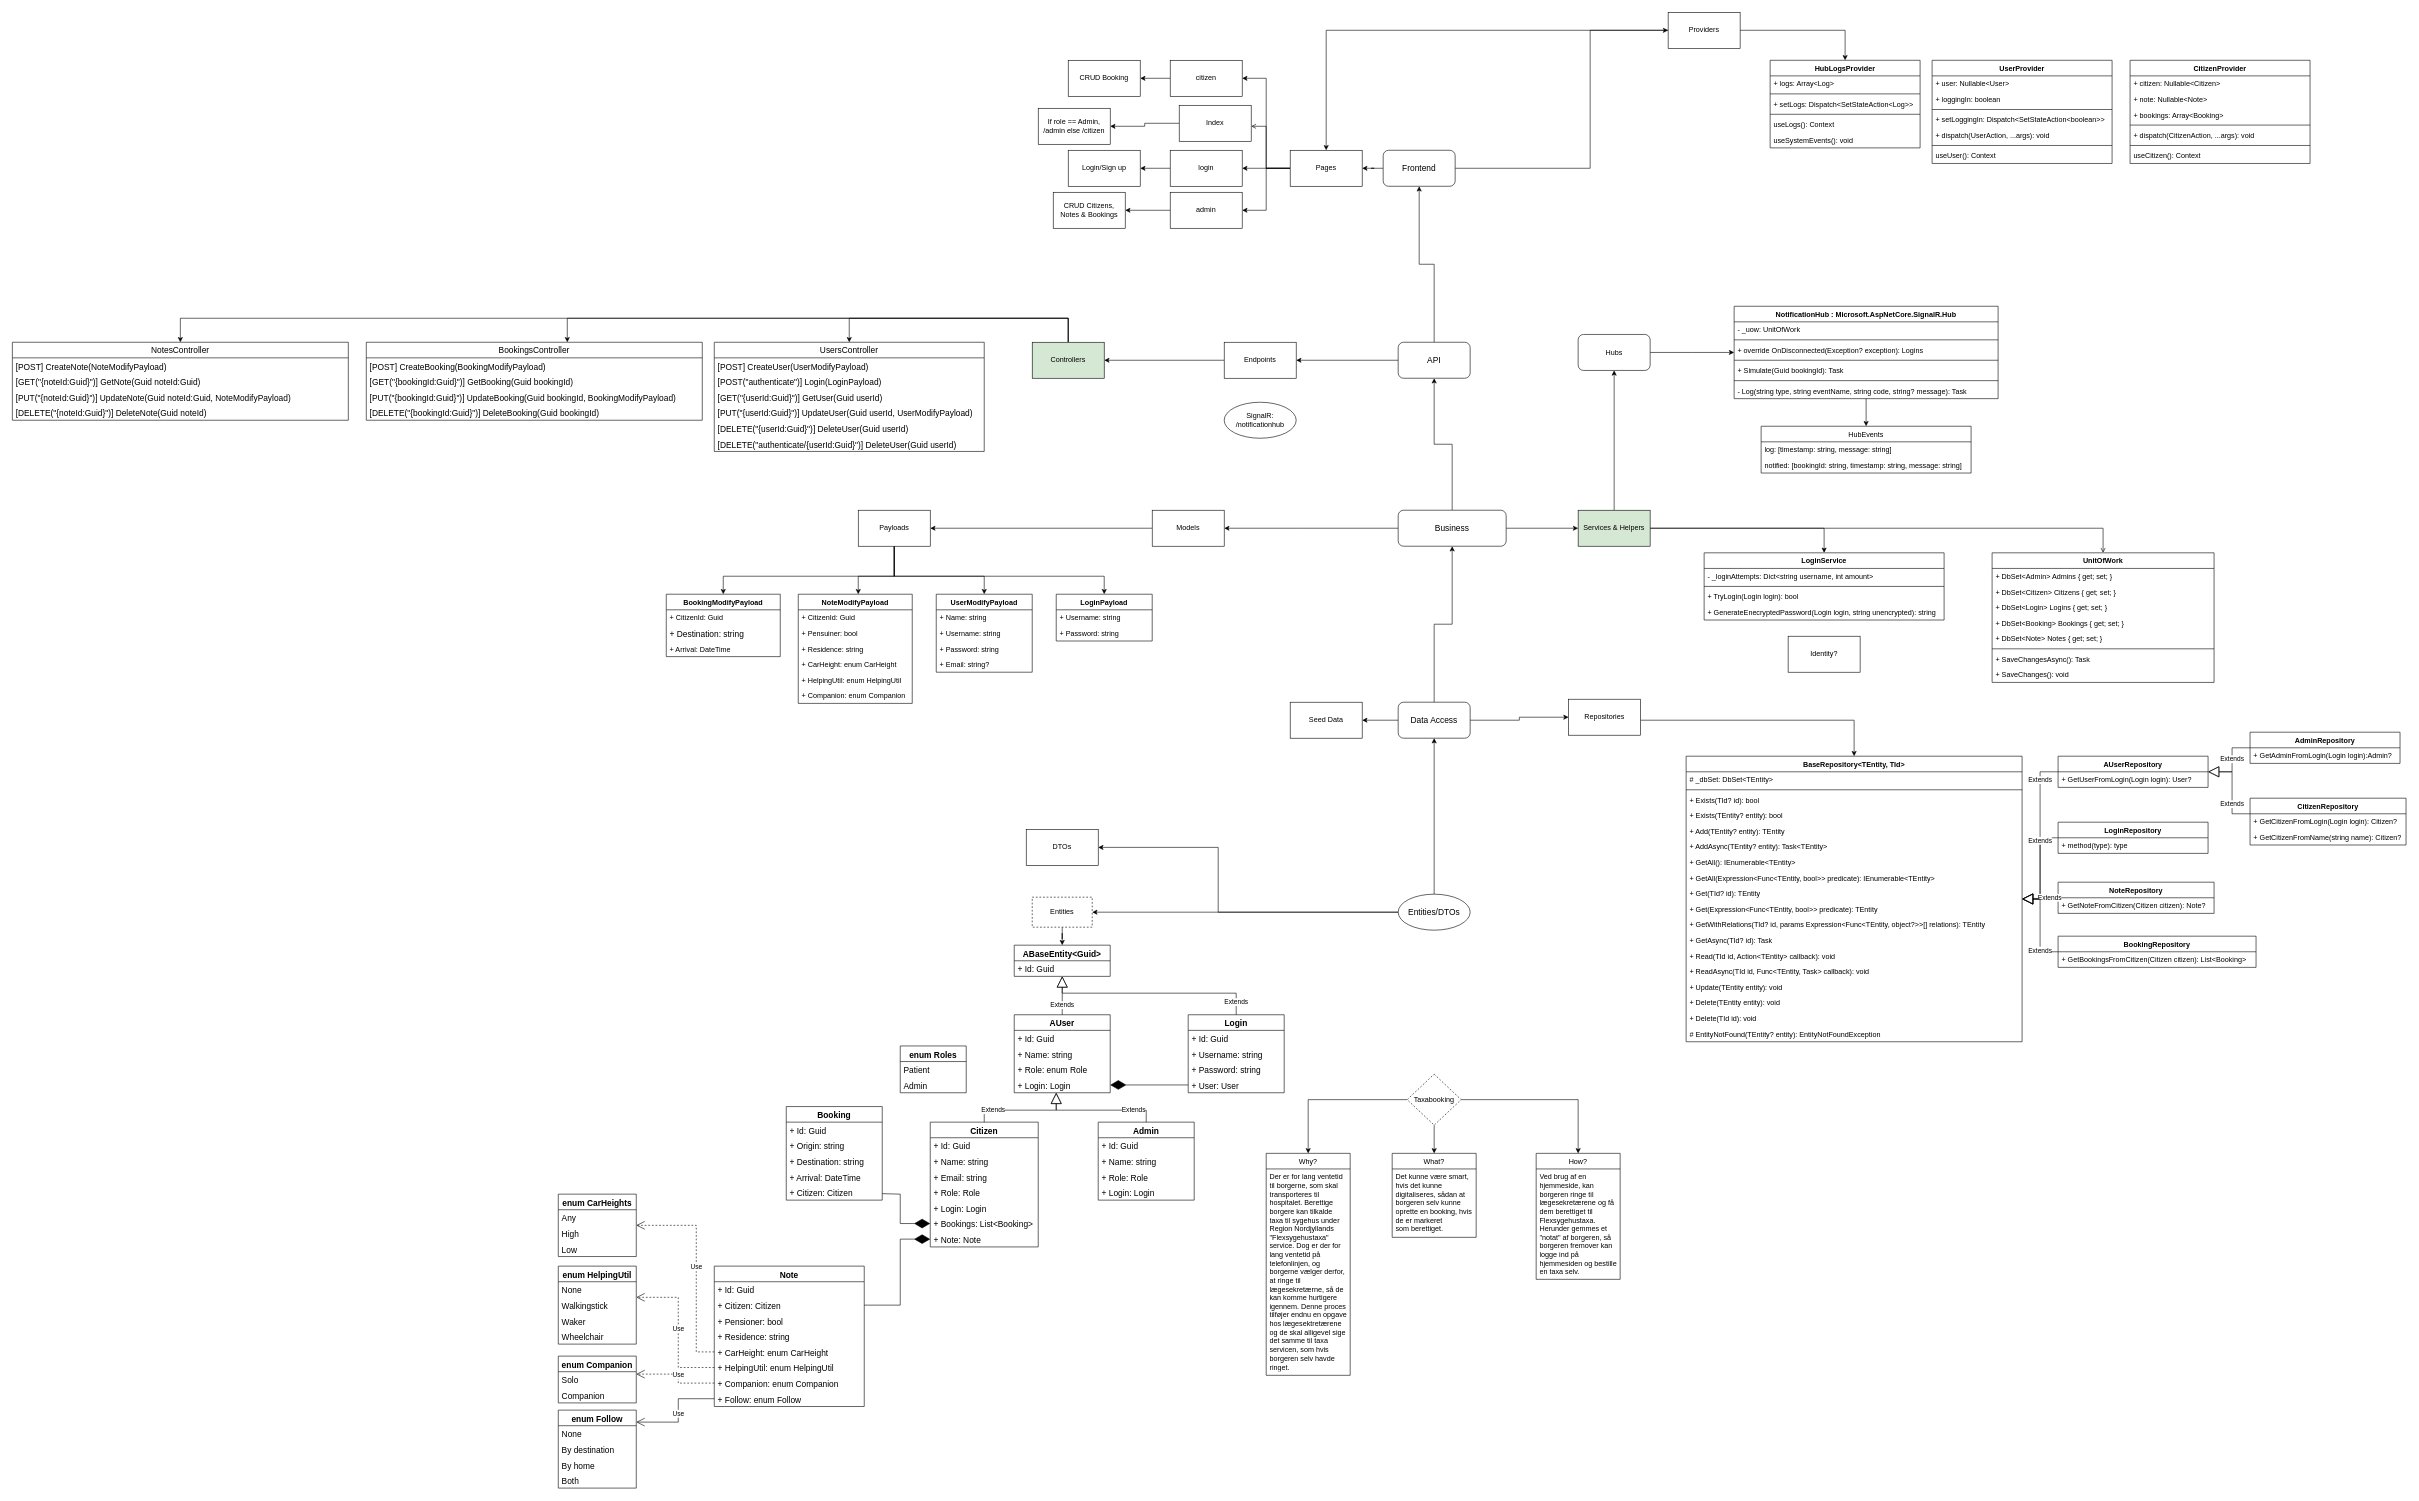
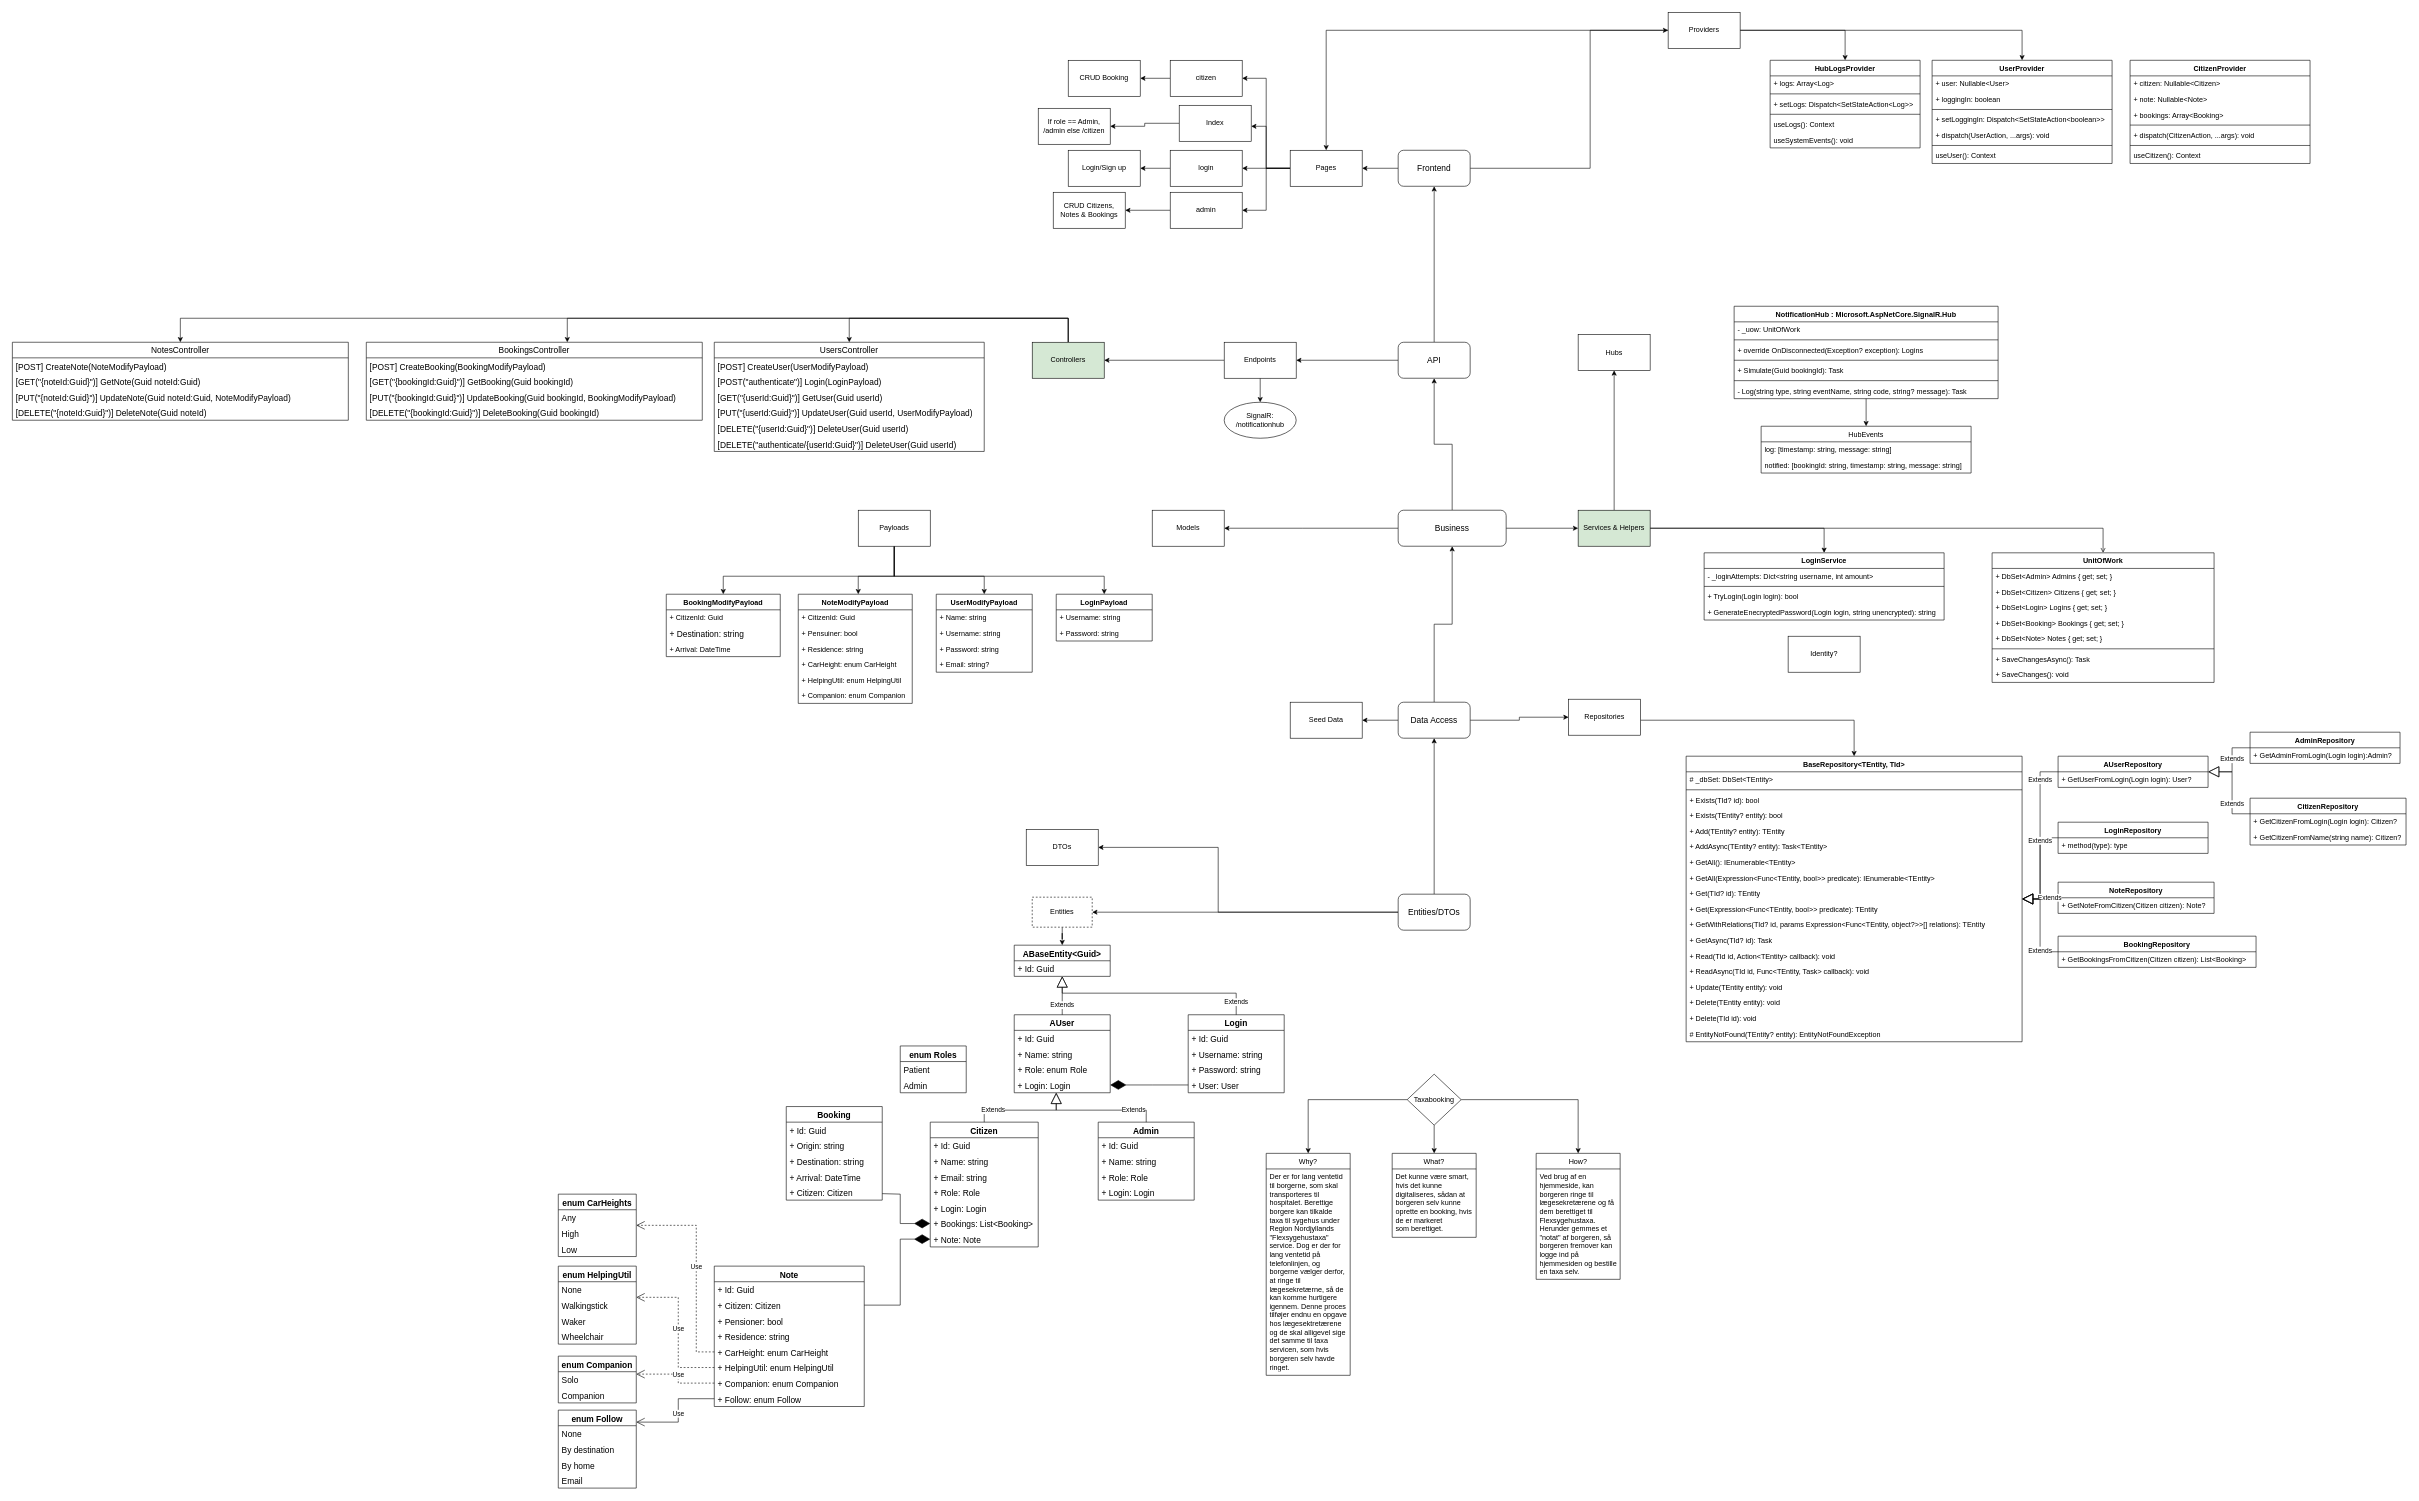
none -> (2021, 30)
(1255, 126) -> (1256, 126)
(1419, 168) -> (1434, 168)
(1614, 353) -> (1614, 353)
(1690, 353) -> none
none -> (1260, 396)
(935, 528) -> none
(1434, 912) -> (1434, 912)
(1434, 1100) -> (1434, 1100)
(571, 1482) -> (571, 1482)
